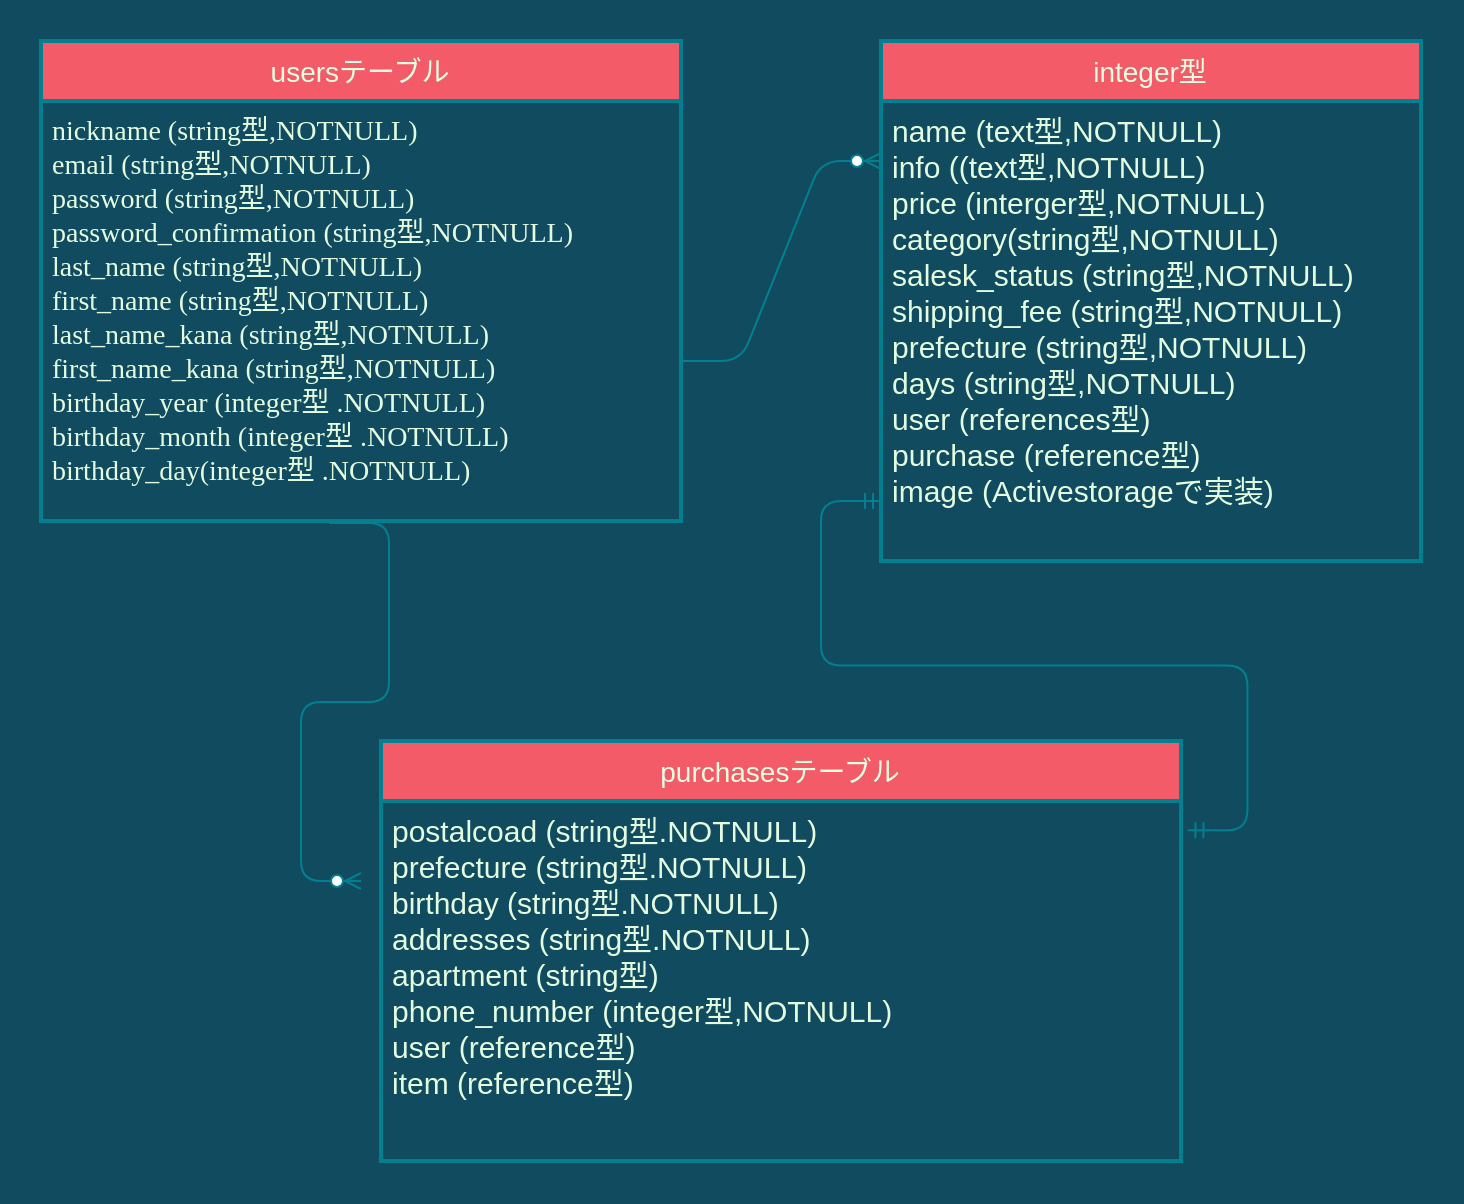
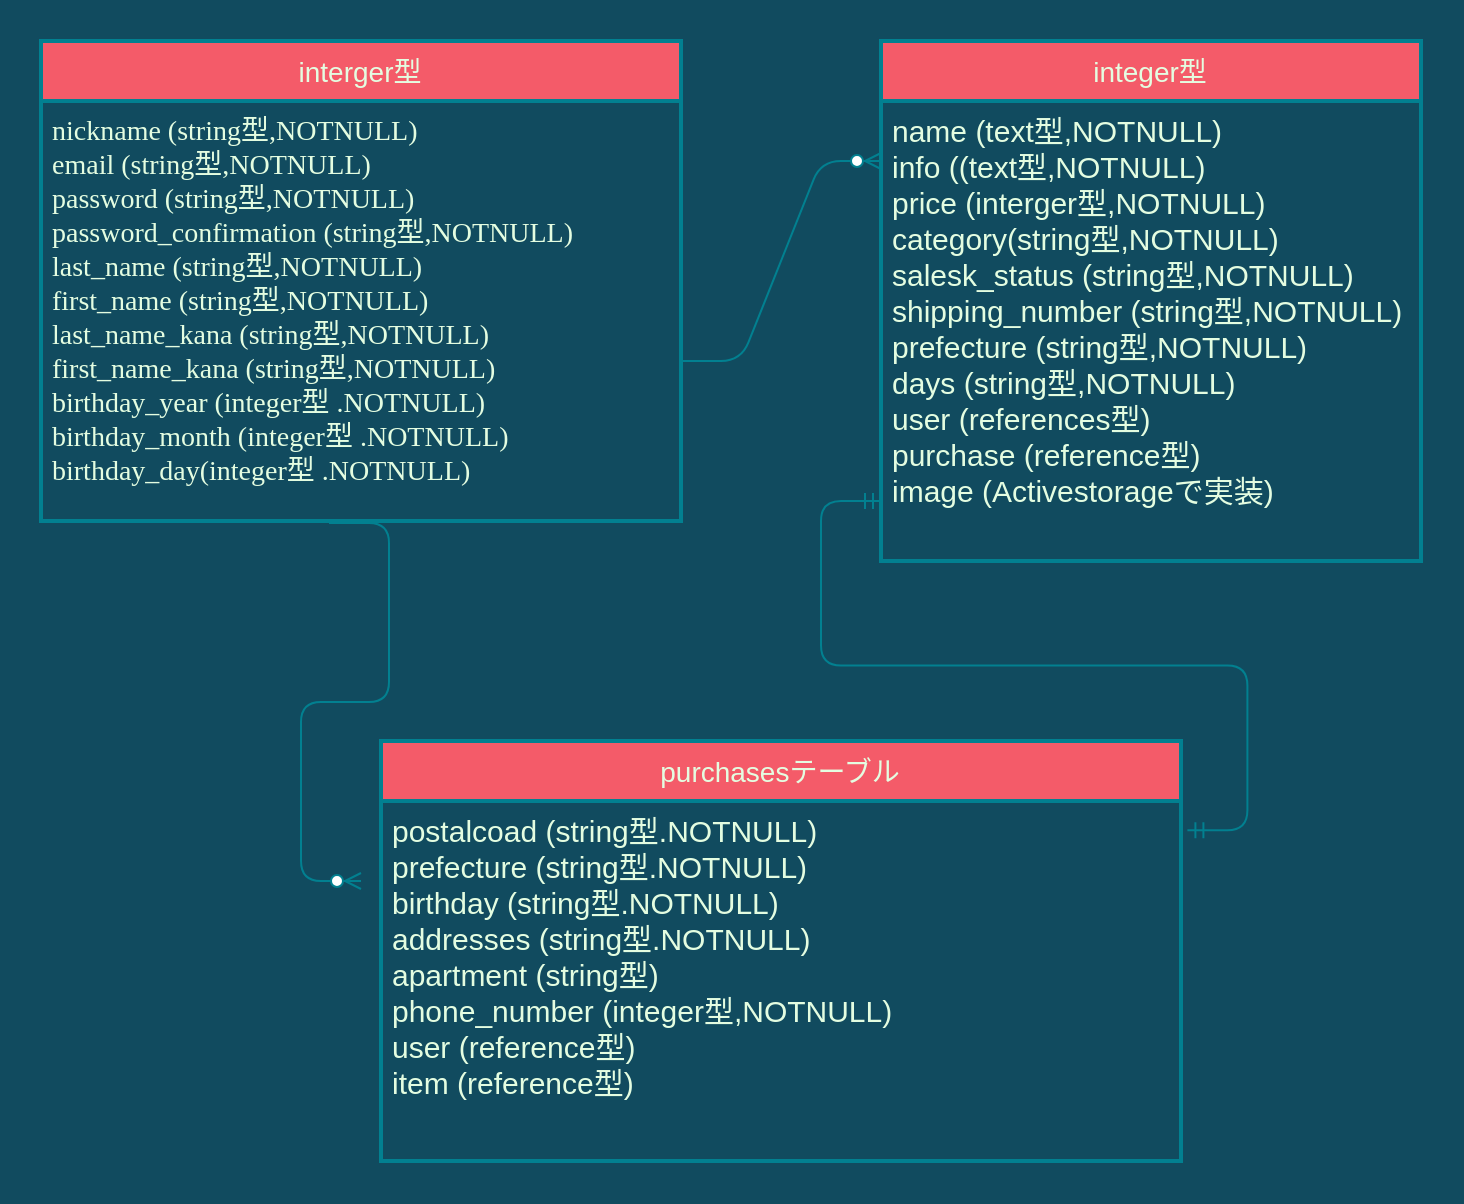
(360, 73) -> (360, 73)
(1059, 132) -> (1059, 132)
